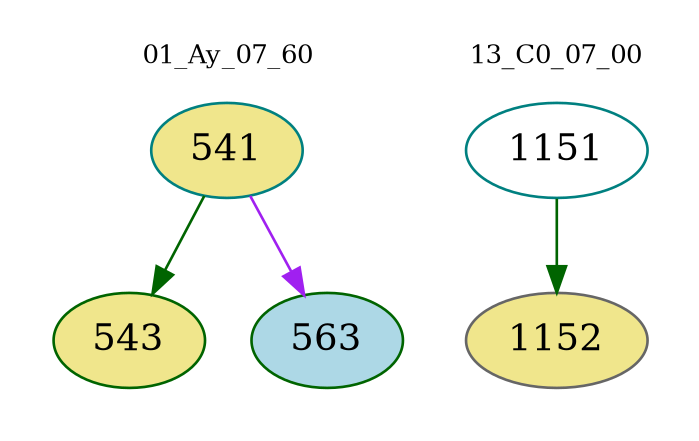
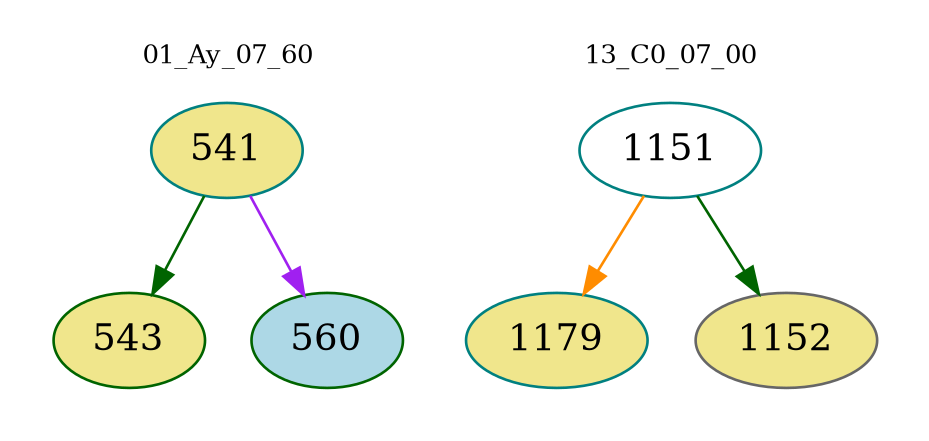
(327, 340) -> (327, 340)
none -> (557, 340)
